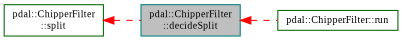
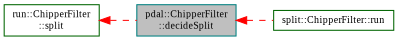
(54, 20) -> (52, 20)
(338, 20) -> (334, 20)
